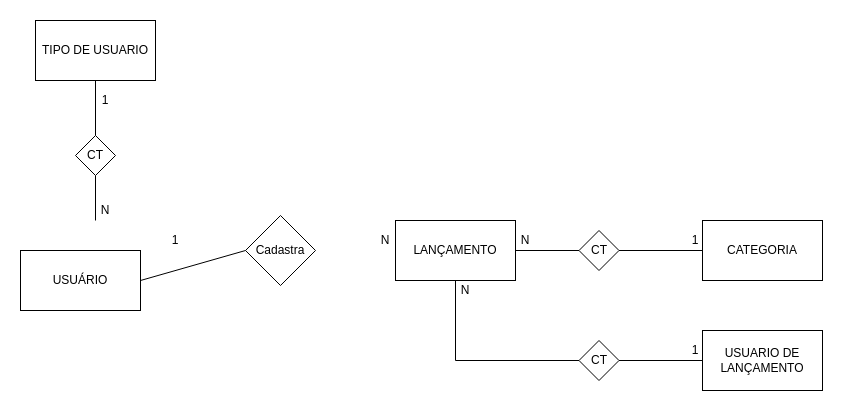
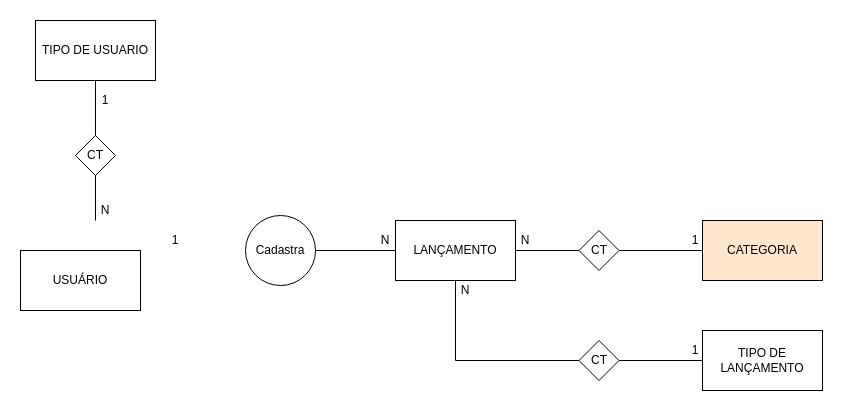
(281, 251) -> (281, 251)
none -> (356, 251)
(763, 251) -> (763, 251)
(193, 266) -> none
(763, 361) -> (763, 361)
